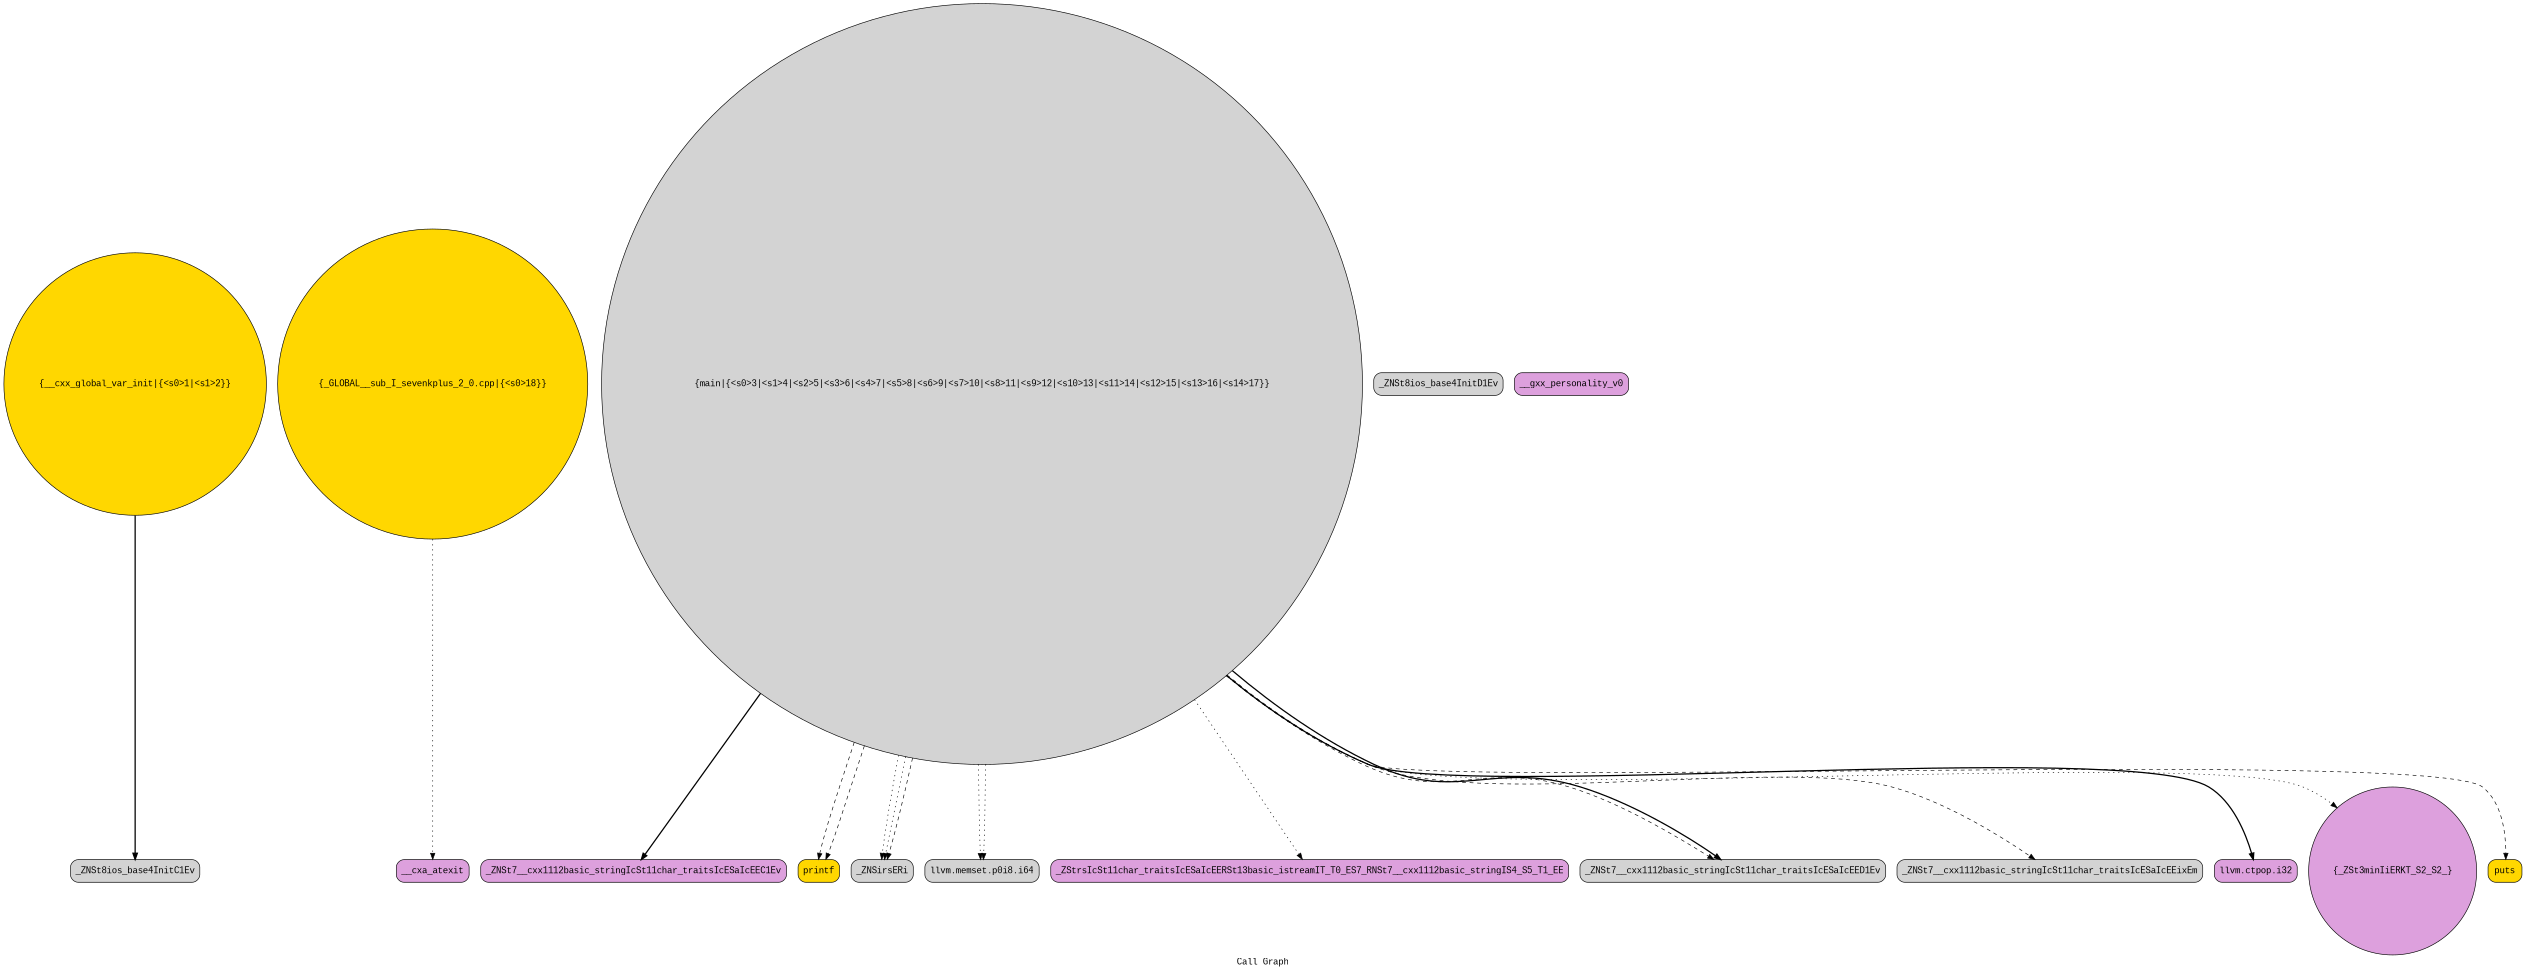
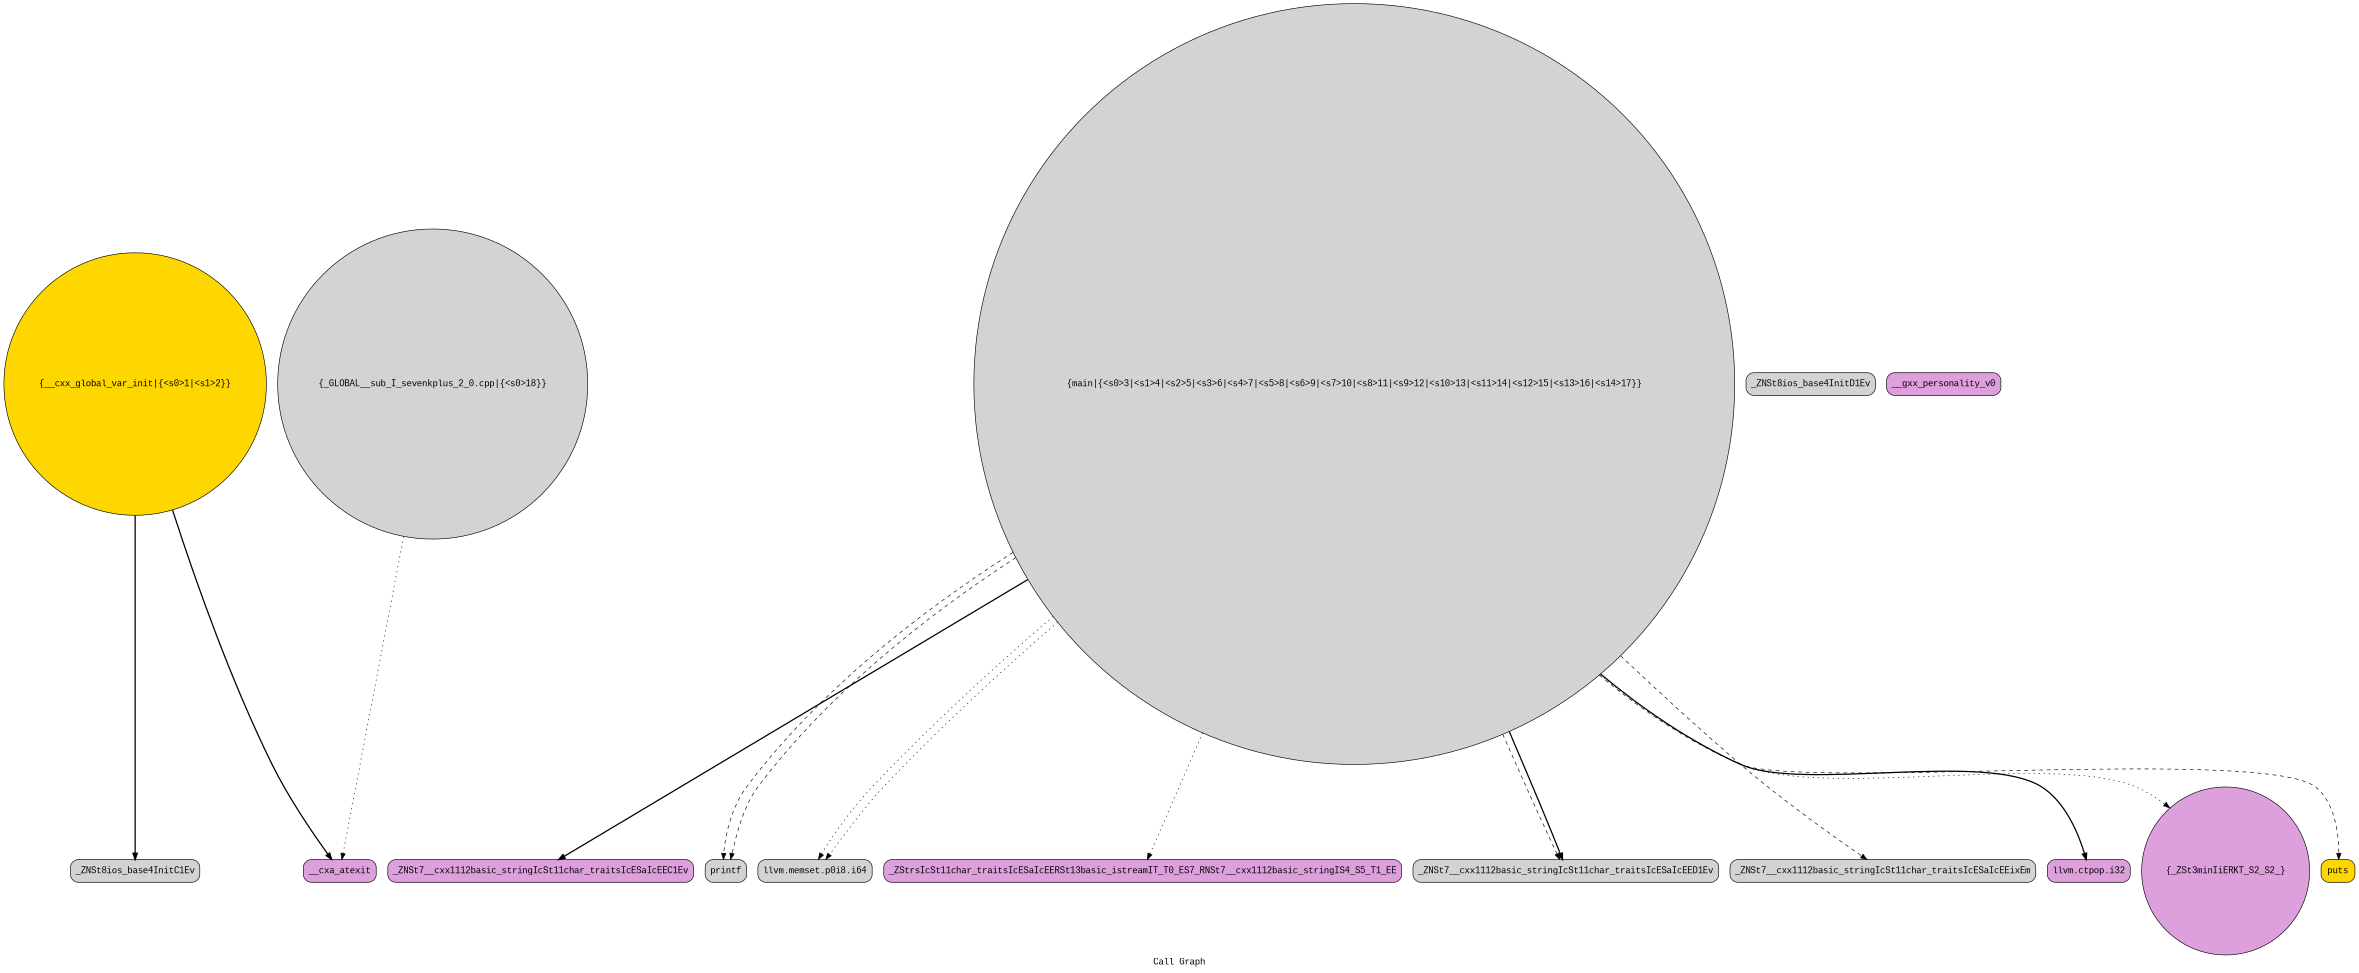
(433, 384) -> (433, 384)
none -> (238, 688)
(819, 871) -> (726, 871)
(882, 871) -> none
